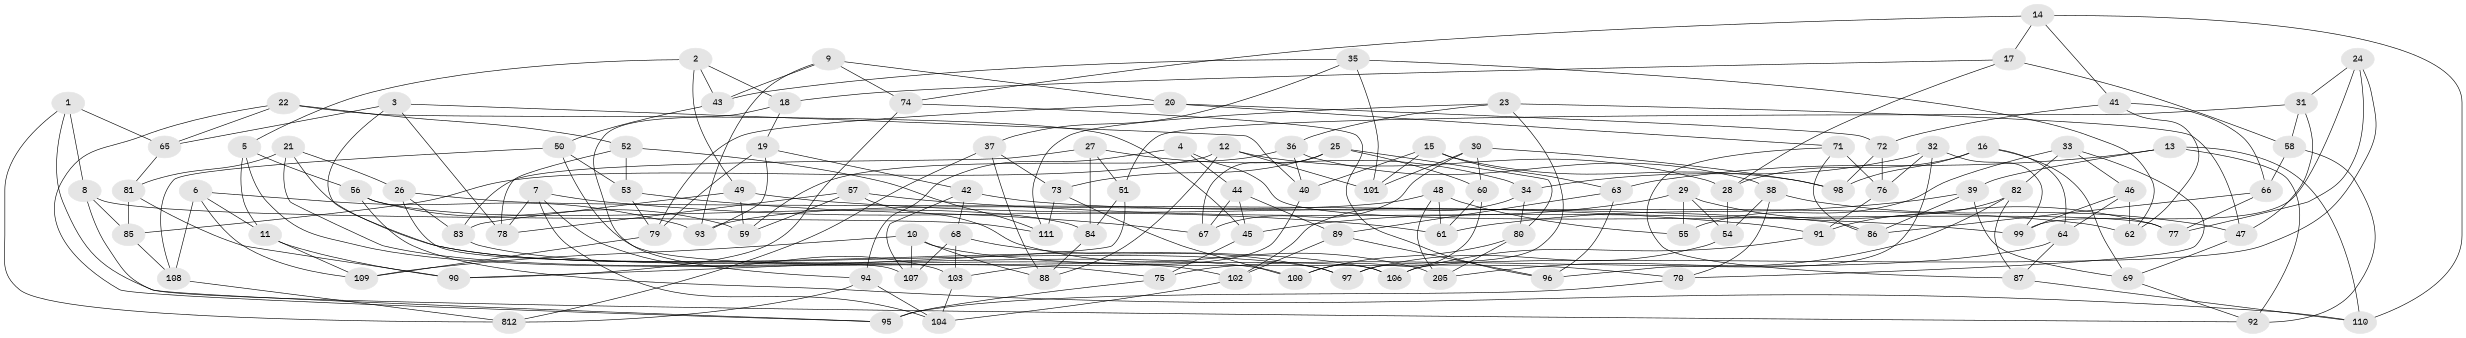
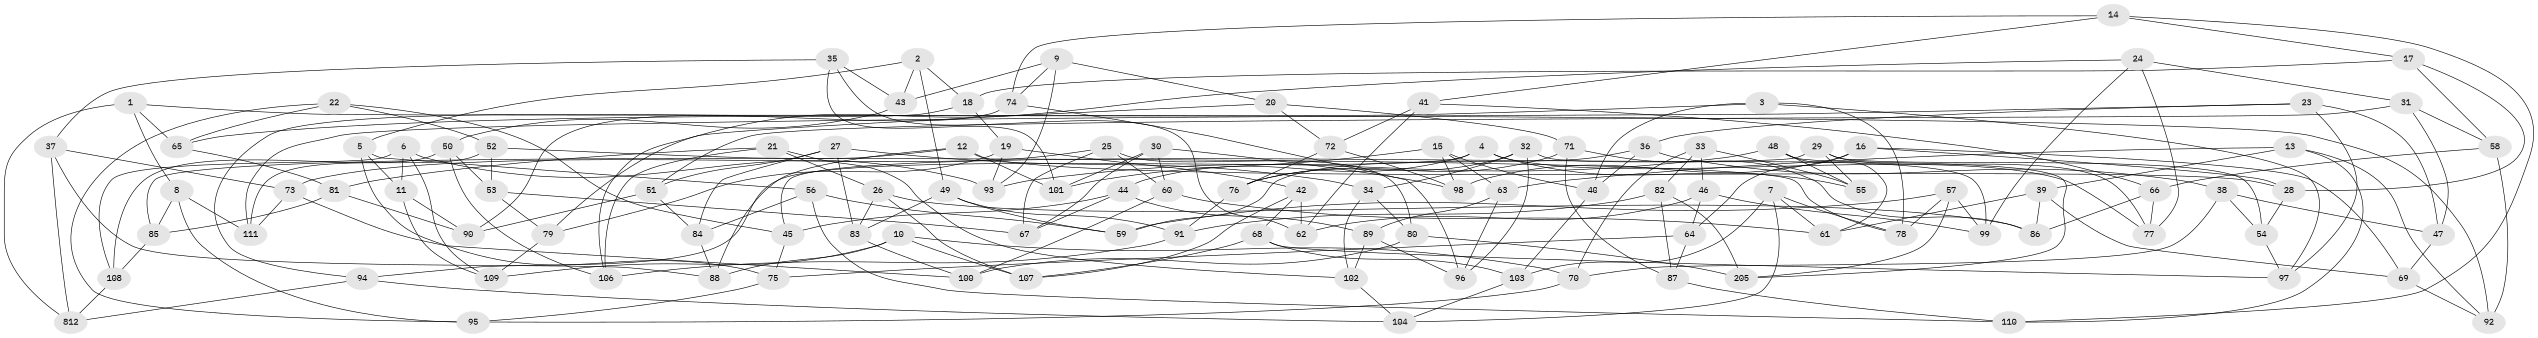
none -> (1669, 174)
